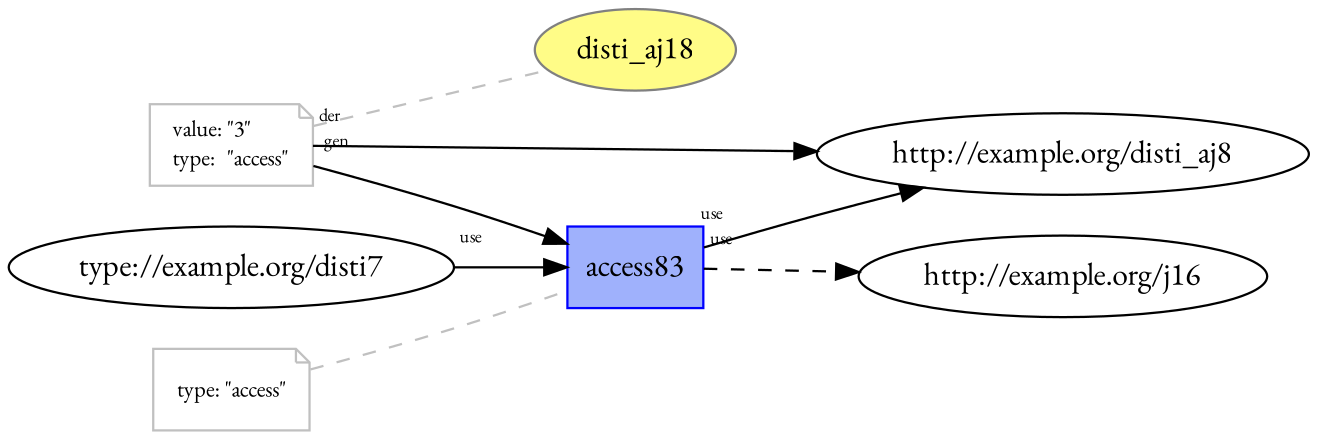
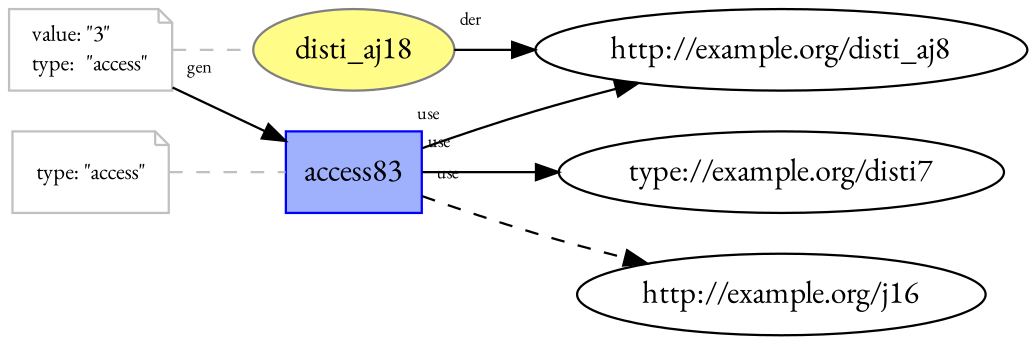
(553, 148) -> (483, 50)
(499, 267) -> (479, 172)
